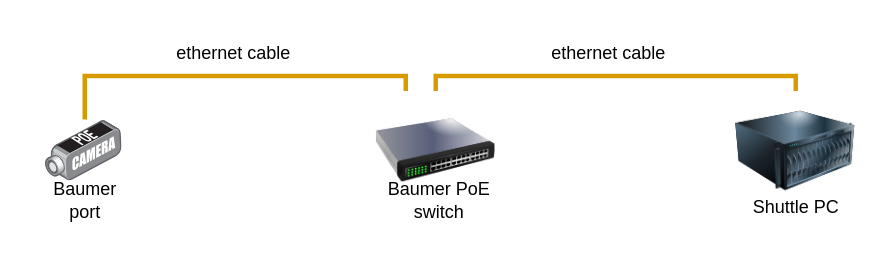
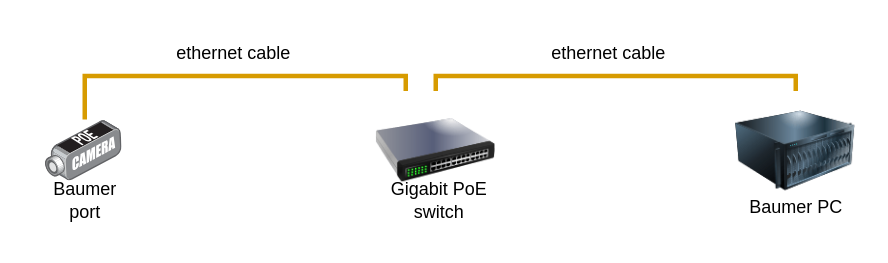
(440, 200) -> (440, 200)
(797, 208) -> (797, 208)
